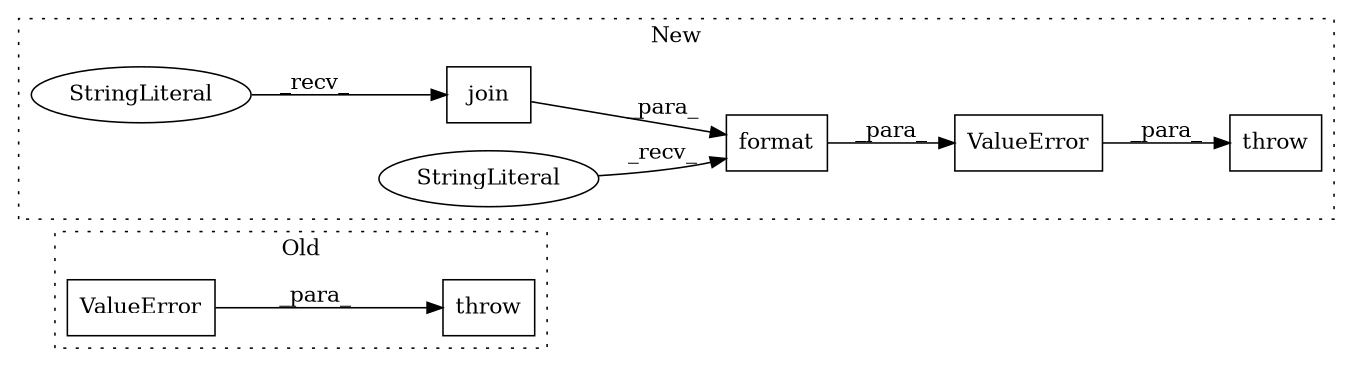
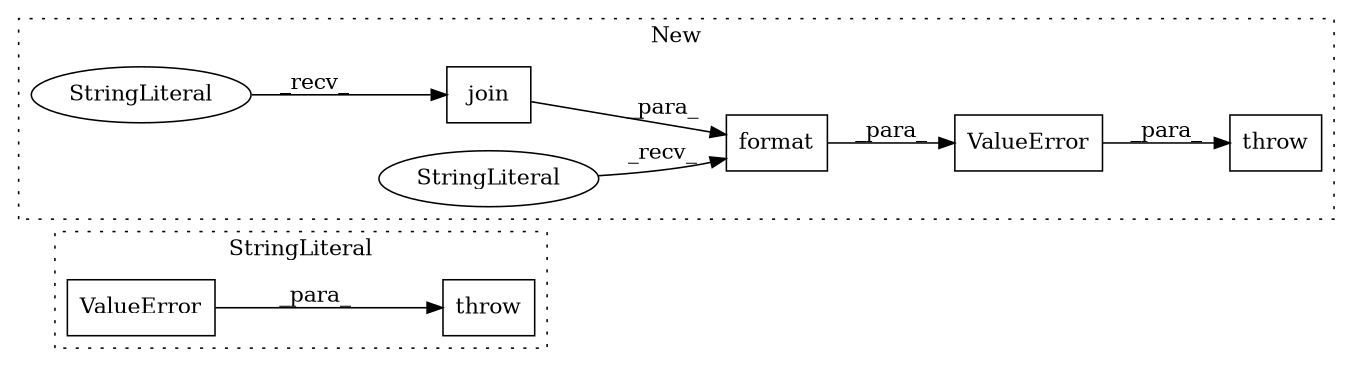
(301, 249) -> (301, 249)
